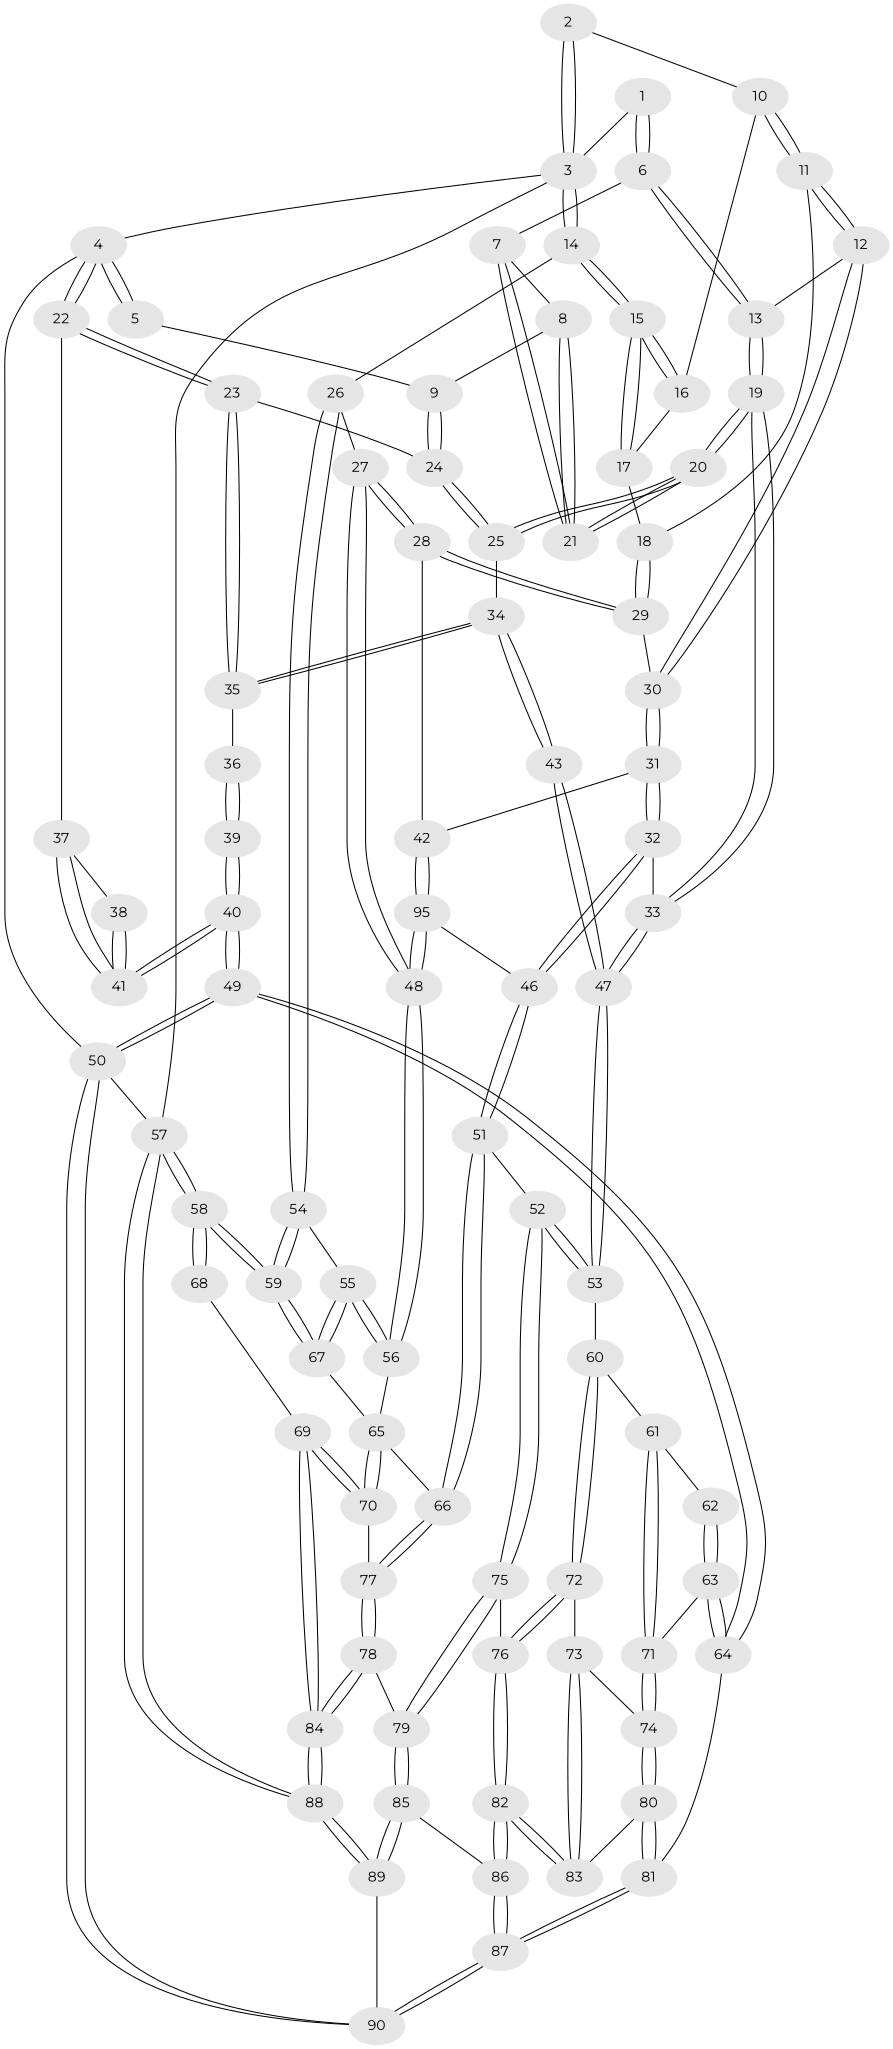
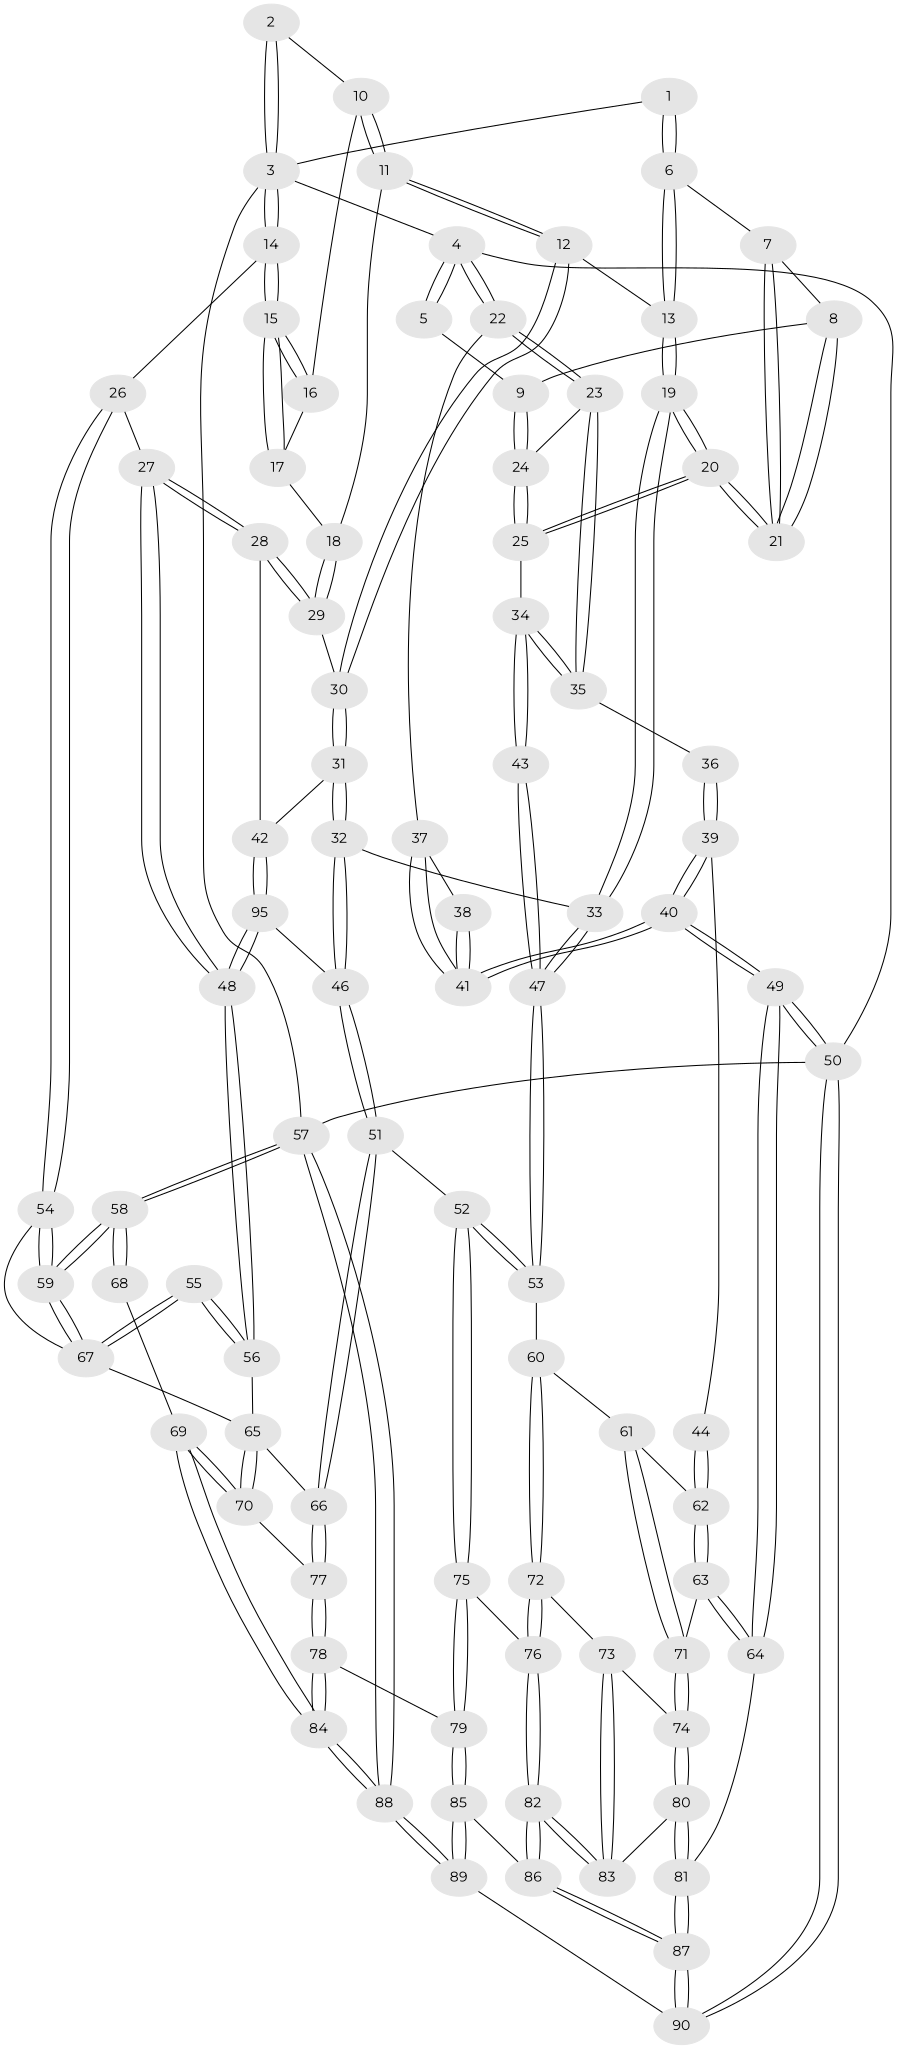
(323, 1247) -> (7, 1297)
none -> (701, 1432)
